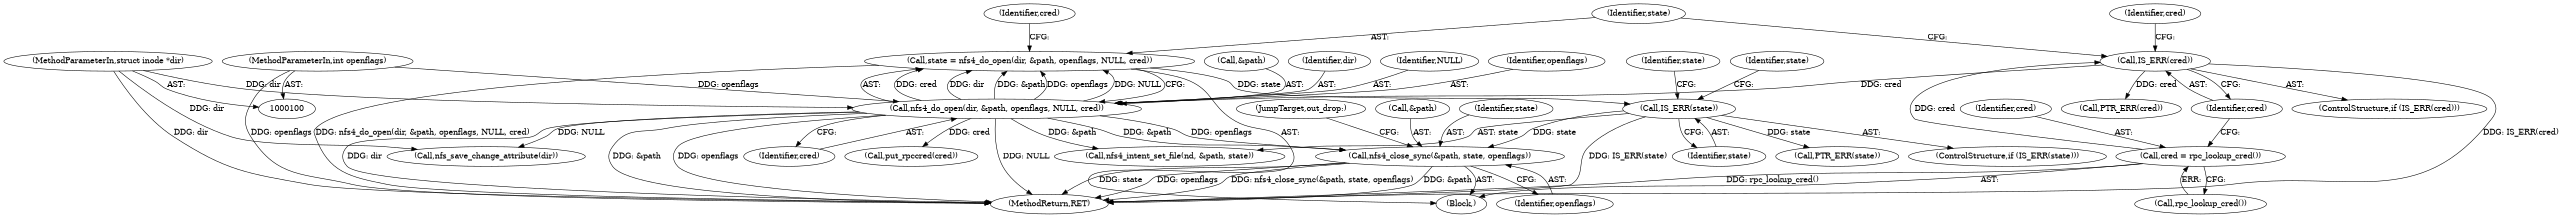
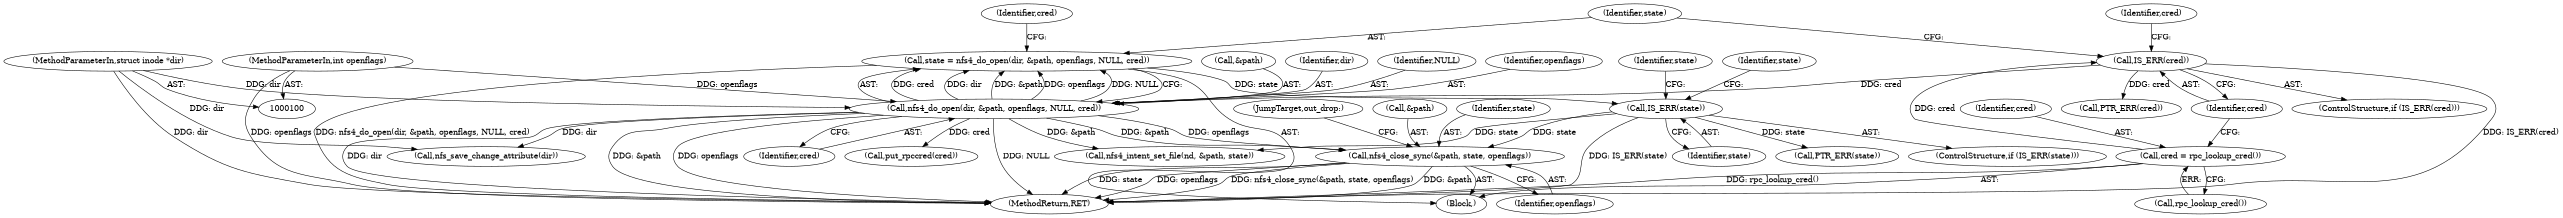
(581, 133) -> (580, 133)
(1498, 133) -> (1497, 133)
